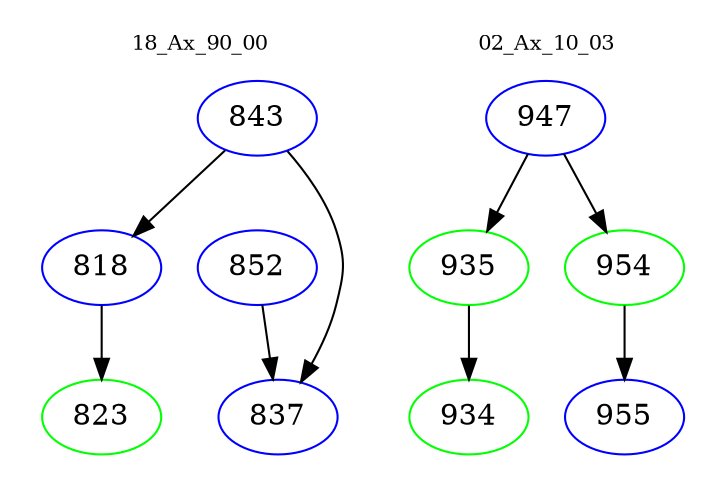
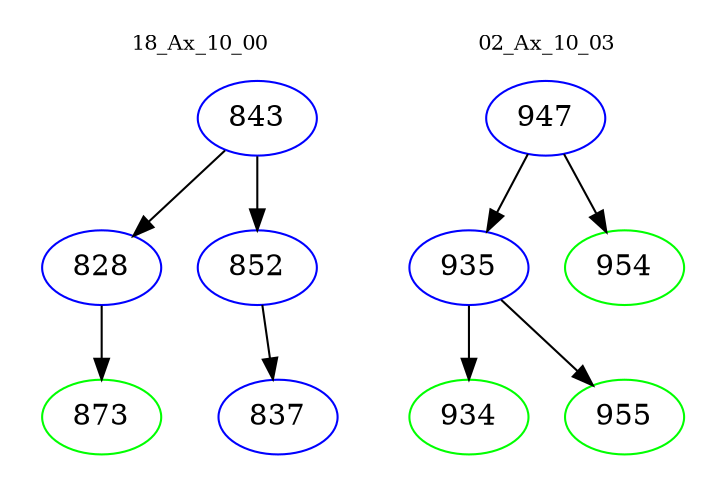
(200, 45) -> (200, 45)
(342, 253) -> (257, 183)
(102, 268) -> (102, 268)
(469, 268) -> (469, 268)
(625, 332) -> (539, 335)
(102, 417) -> (102, 417)
(625, 417) -> (625, 417)
